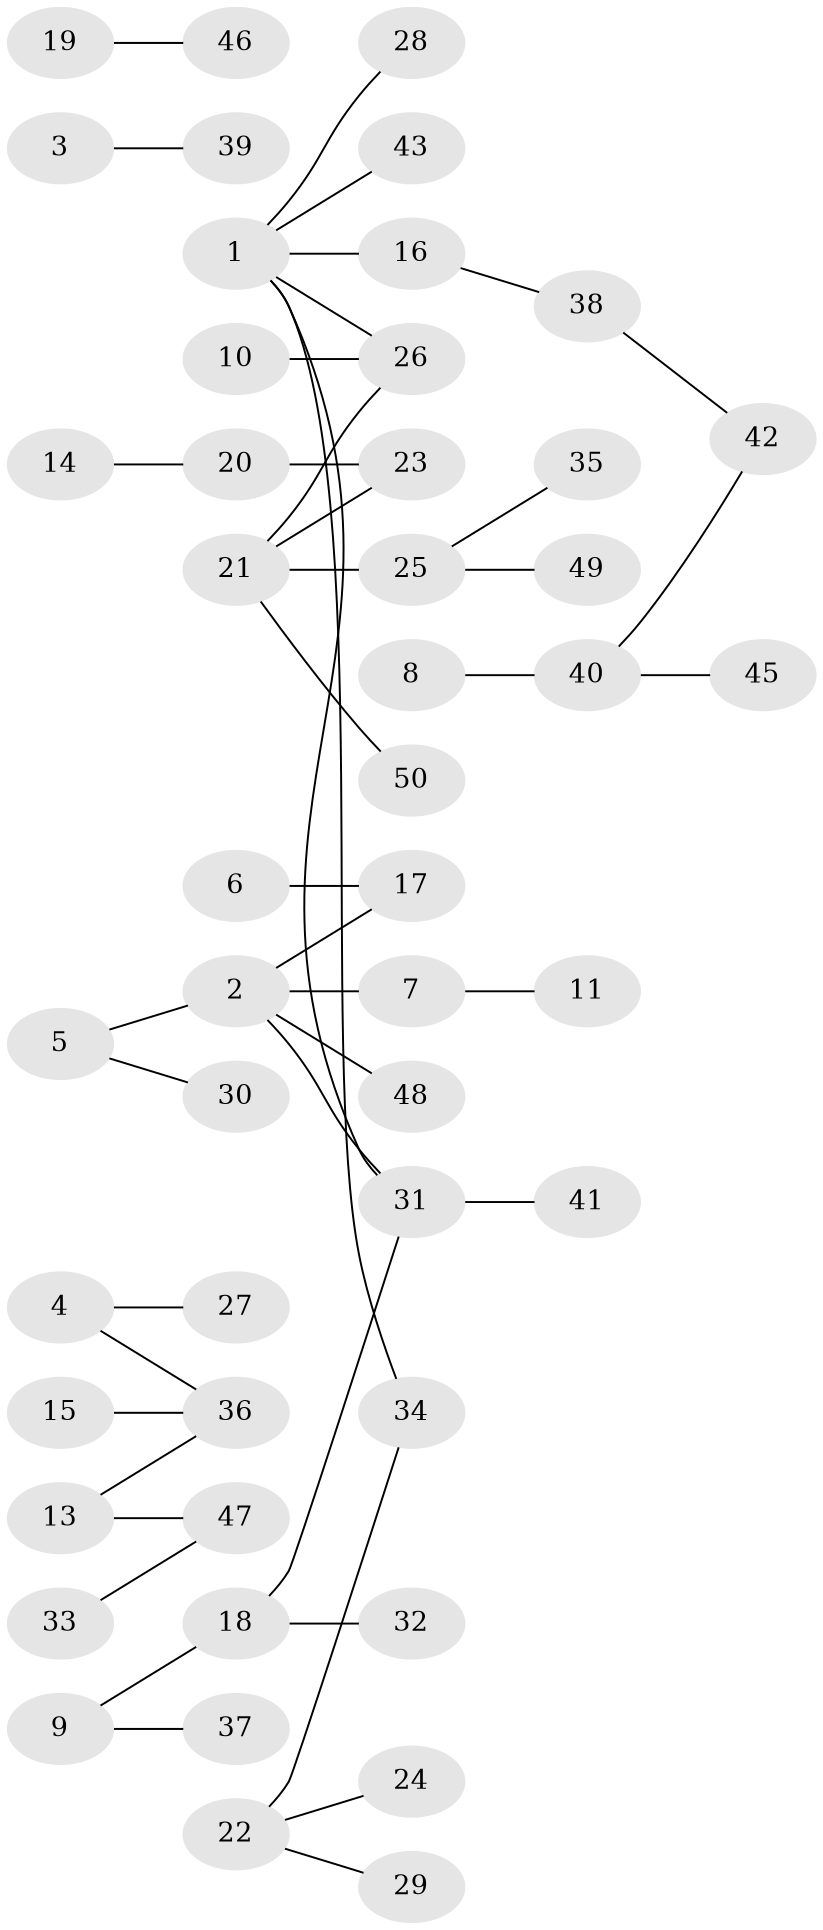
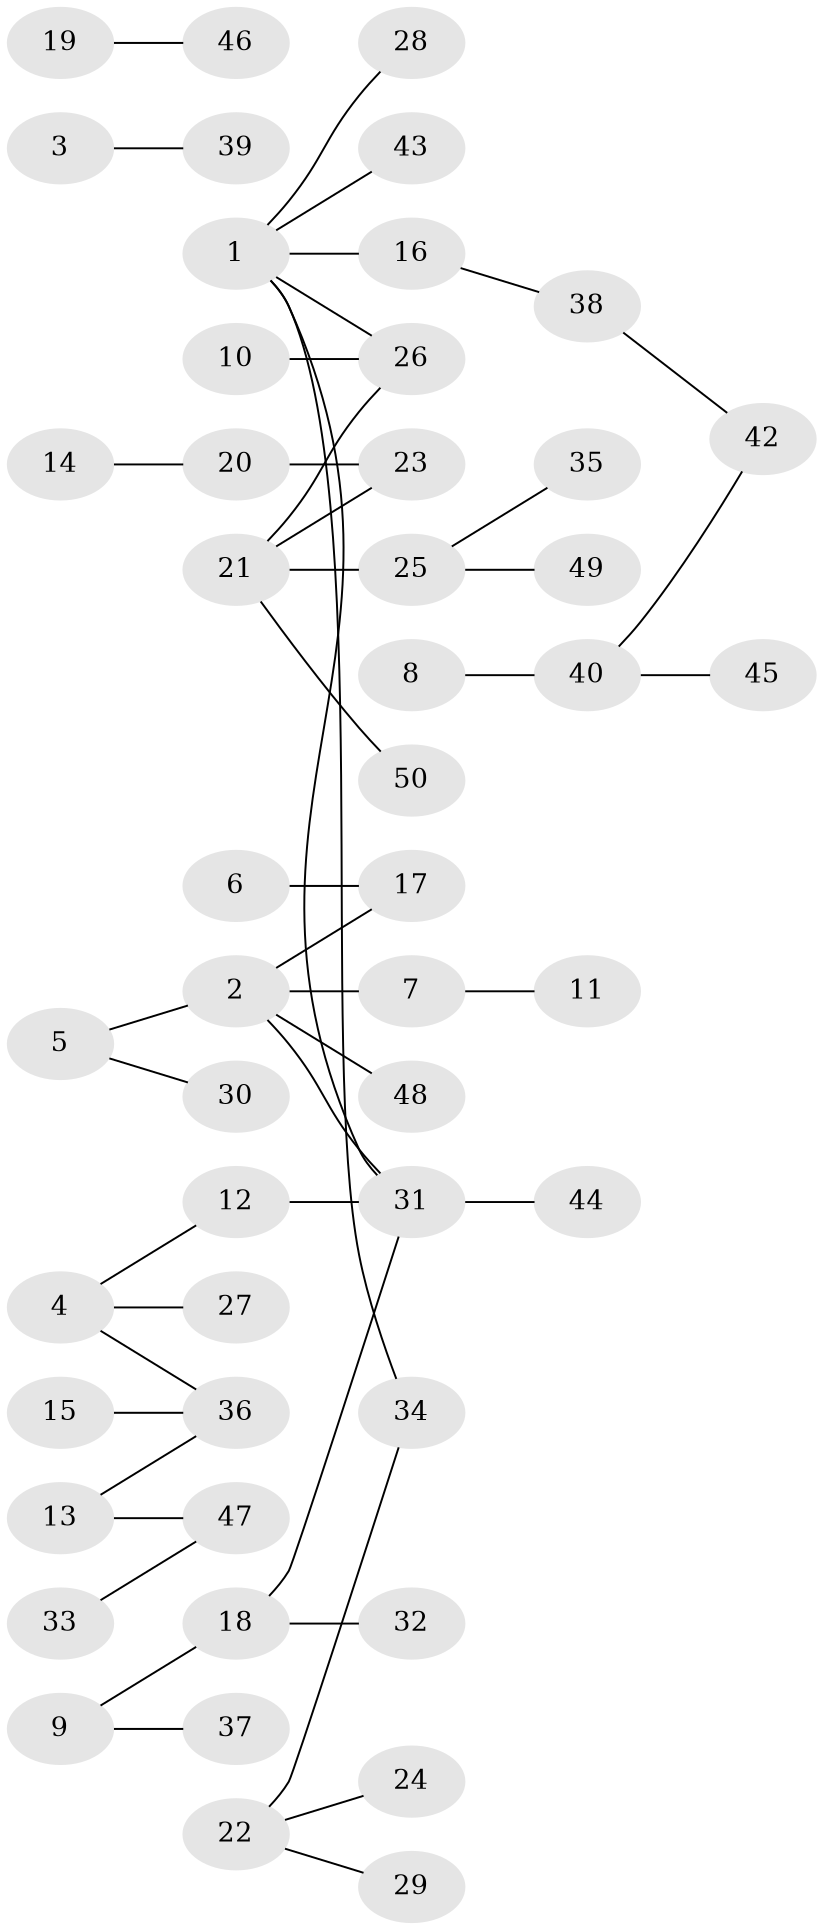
none -> (236, 1202)
(587, 1202) -> (587, 1202)
